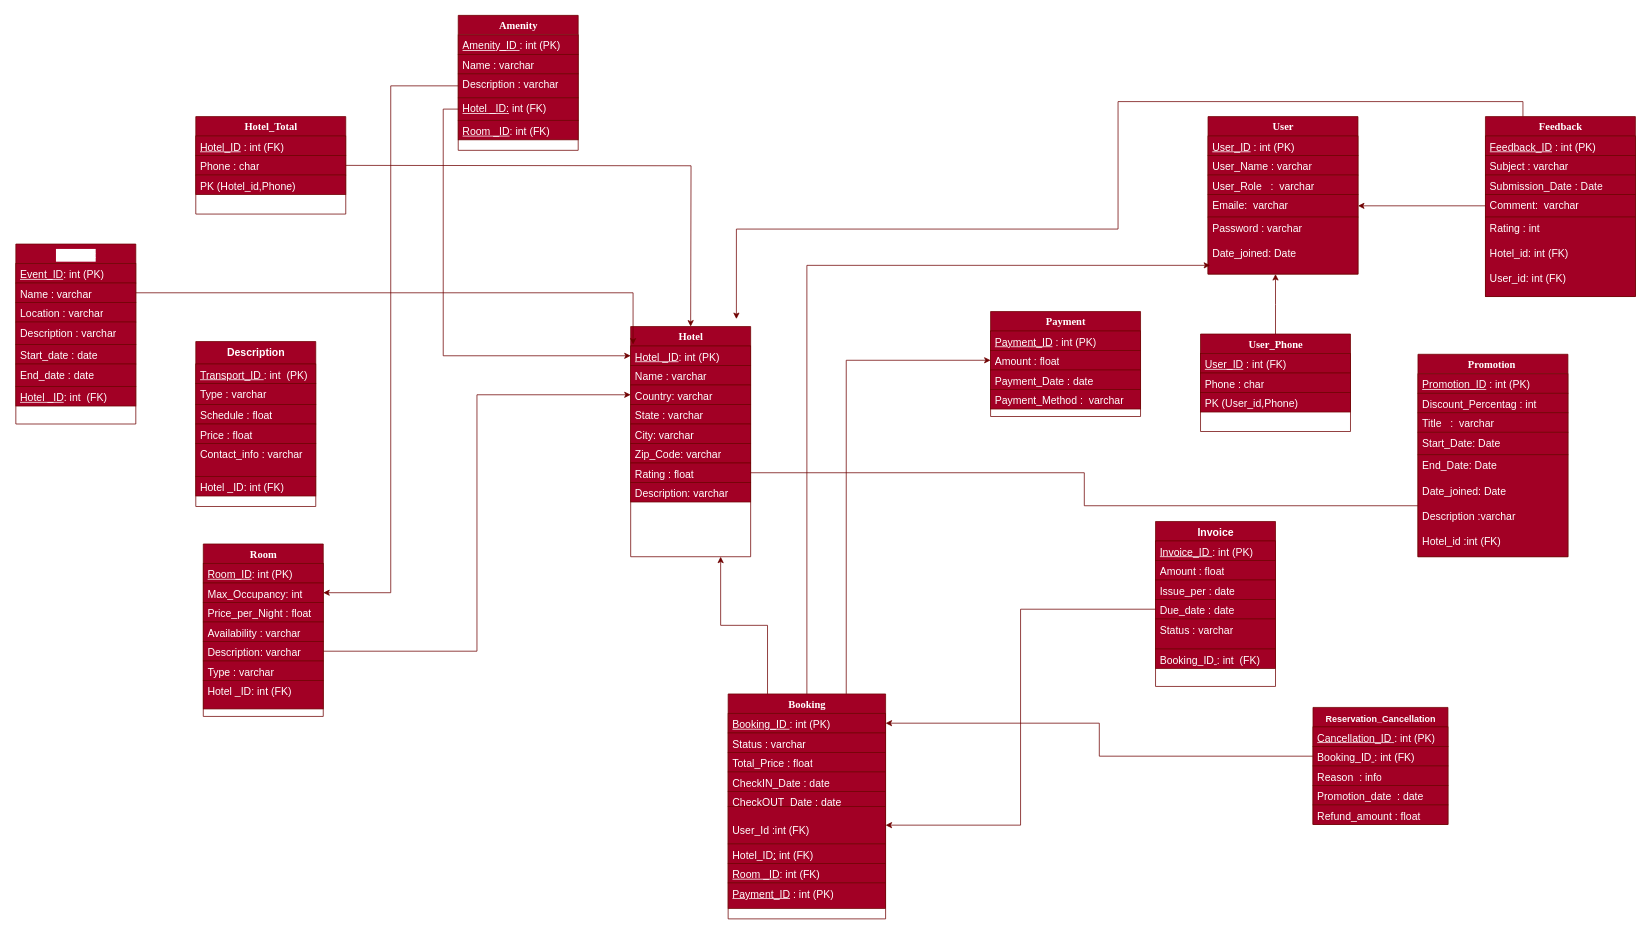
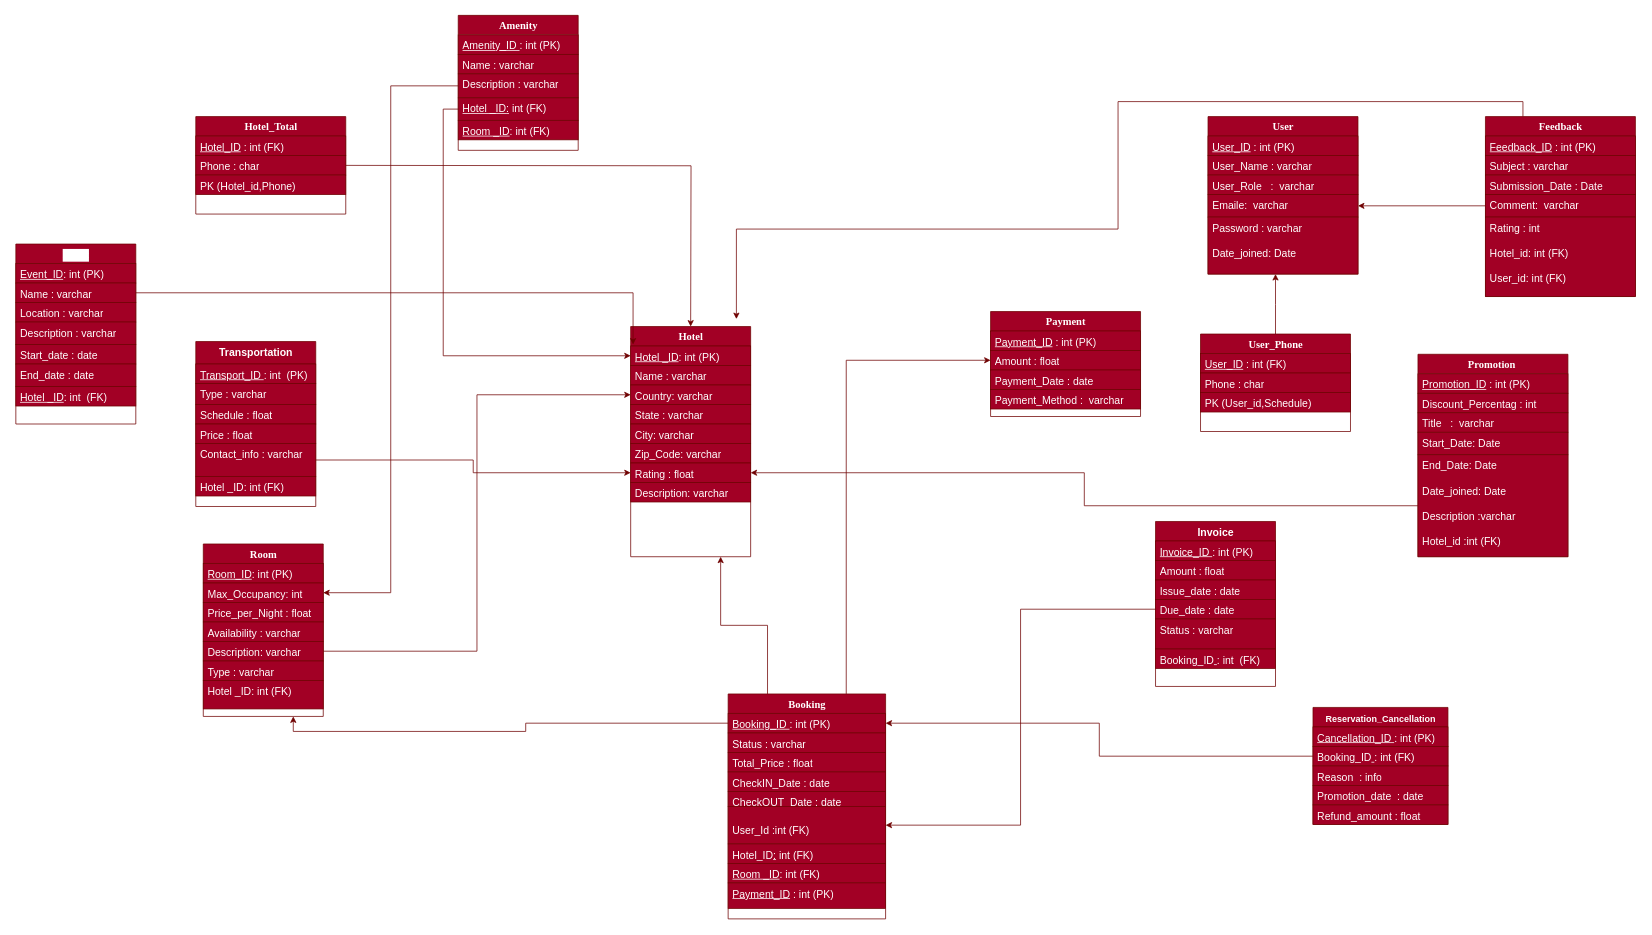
(76, 256) -> (76, 256)
(1005, 265) -> none
(256, 353) -> (256, 353)
(1254, 404) -> (1261, 404)
none -> (541, 473)
(755, 473) -> (757, 473)
(1204, 592) -> (1207, 592)
none -> (509, 732)
